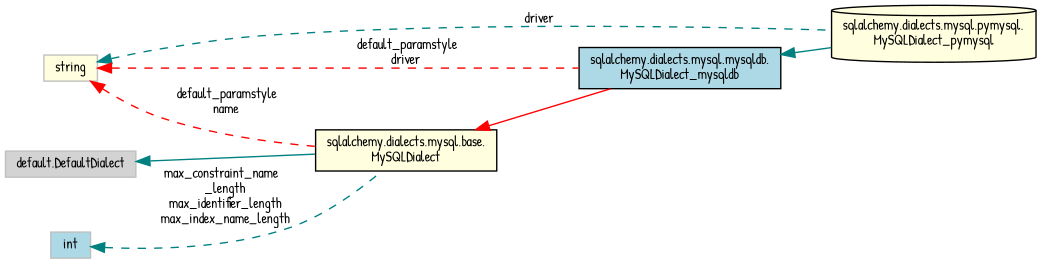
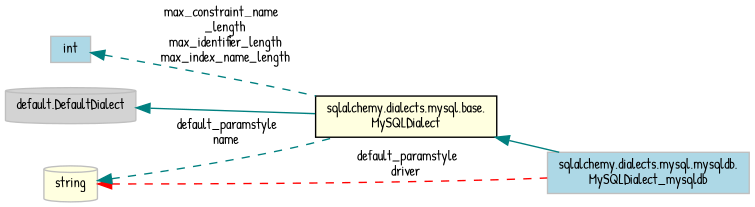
(934, 34) -> none
(71, 68) -> (71, 184)
(680, 68) -> (648, 173)
(550, 107) -> (534, 146)
(205, 130) -> (224, 161)
(71, 164) -> (71, 106)
